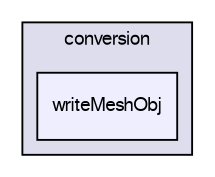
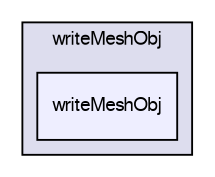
(107, 40) -> (107, 40)
